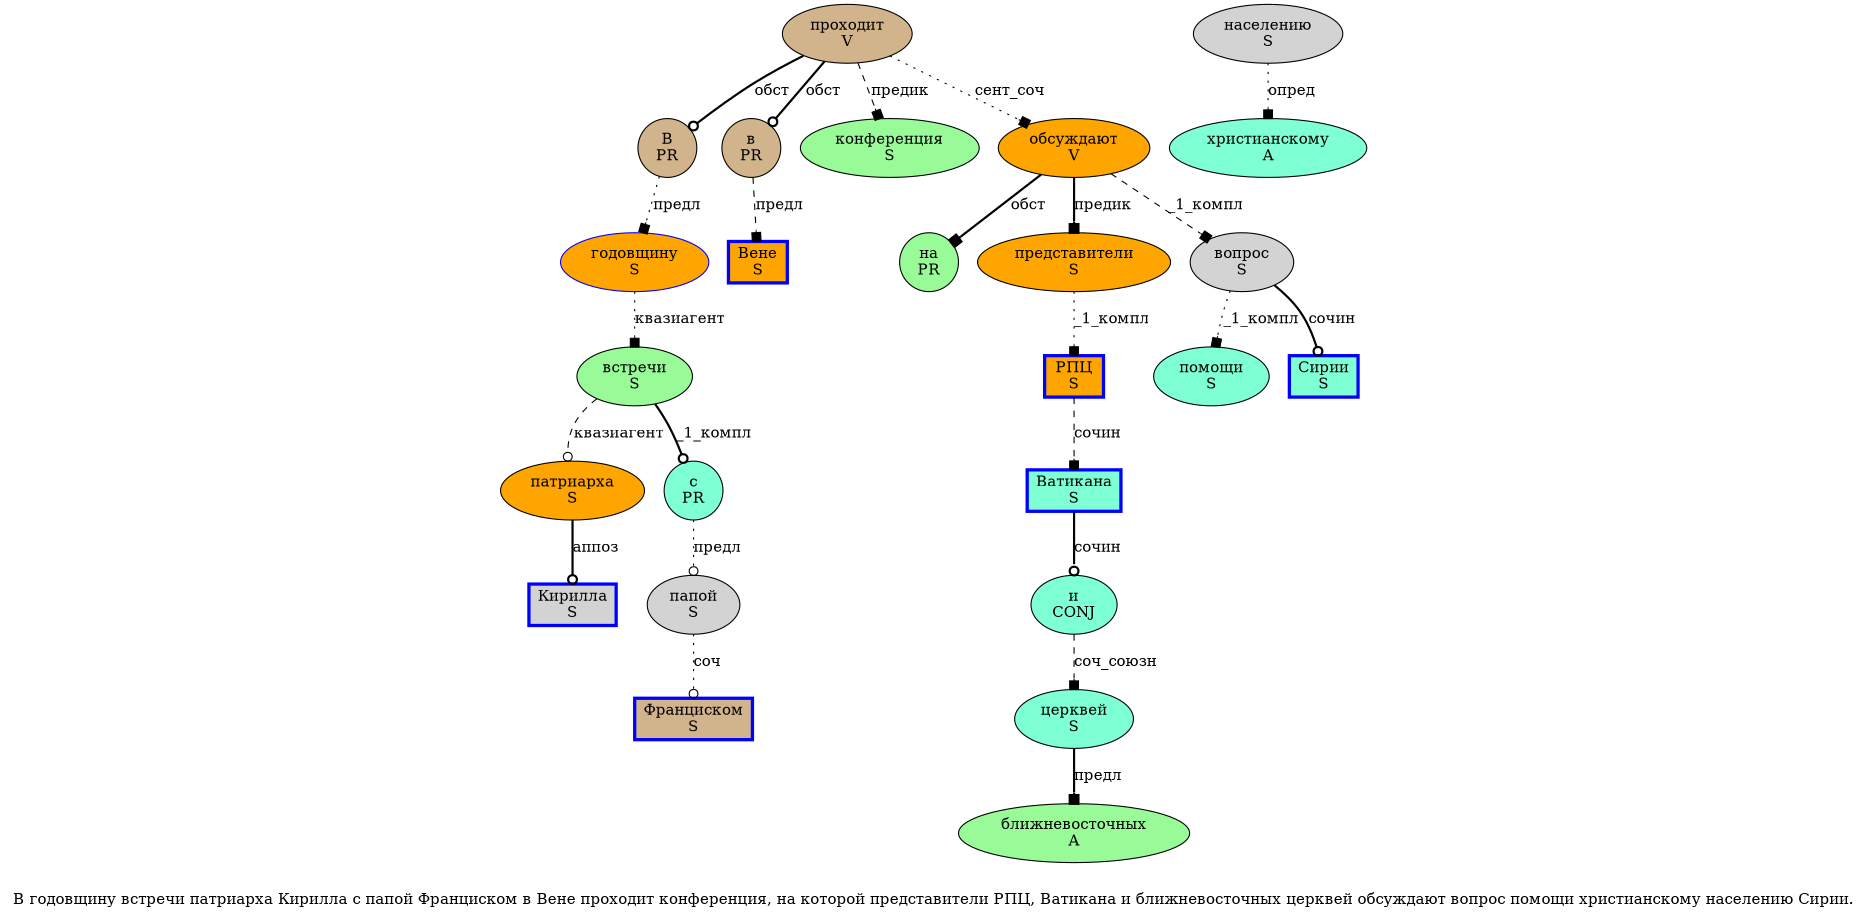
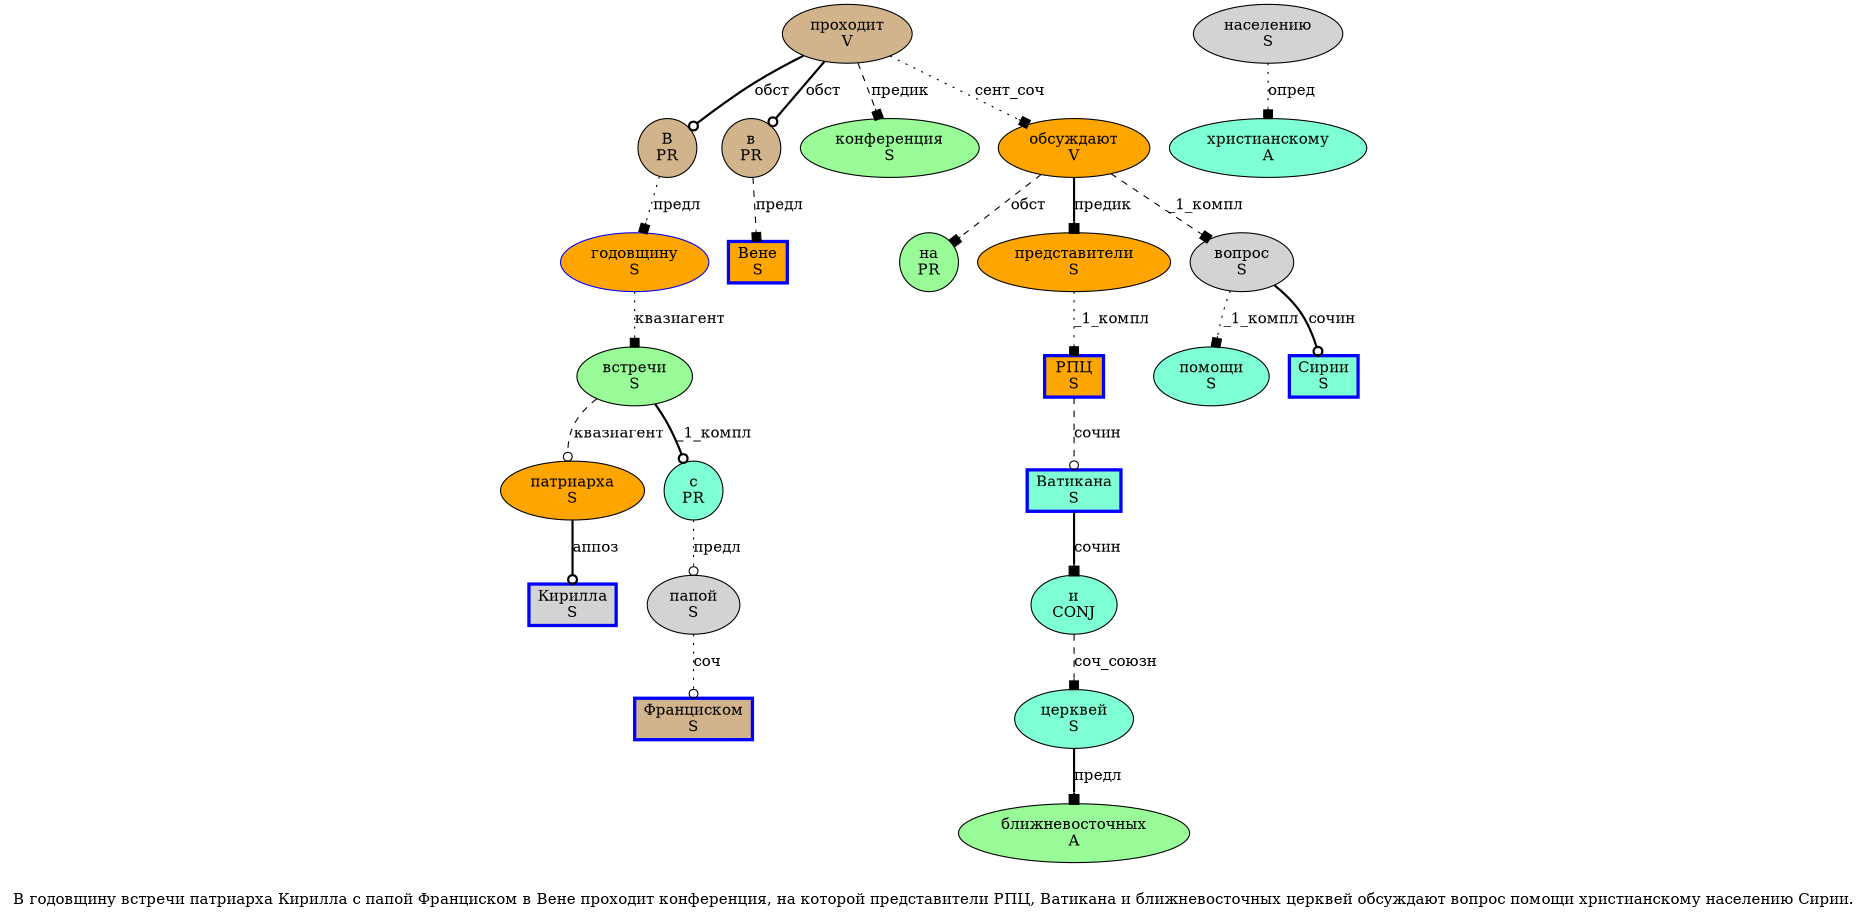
(1001, 206) -> (1001, 206)
(1074, 429) -> (1074, 429)
(1074, 538) -> (1074, 538)
